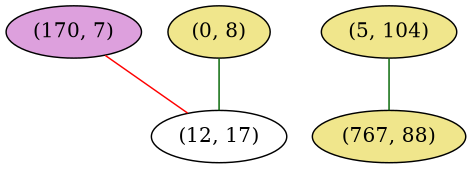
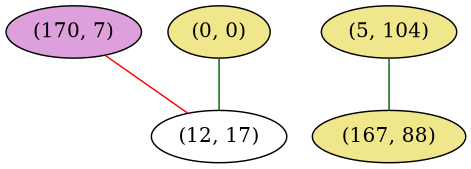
(219, 32) -> (219, 32)
(389, 137) -> (389, 137)
